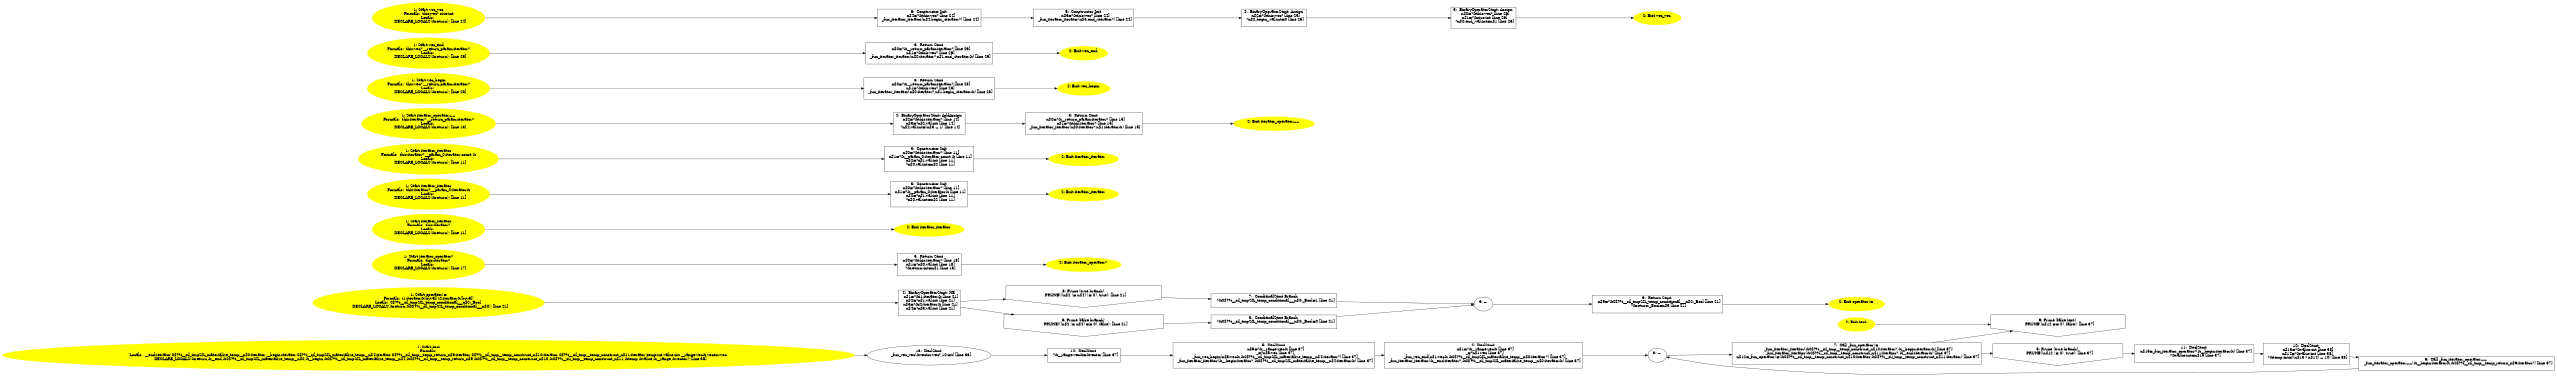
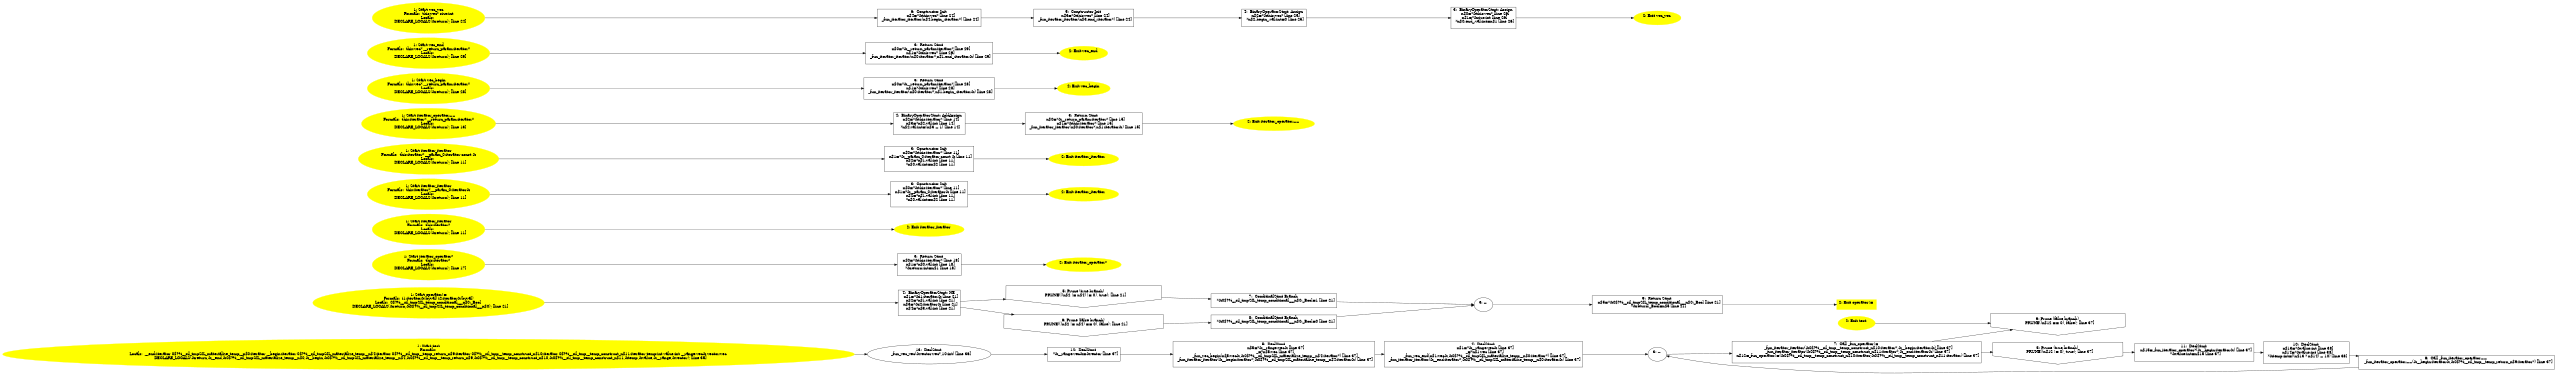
(1857, 304) -> (1857, 305)
(2058, 324) -> (2058, 323)
